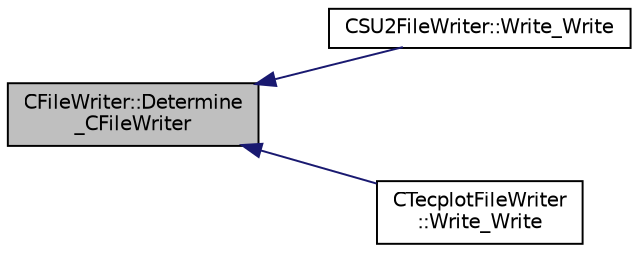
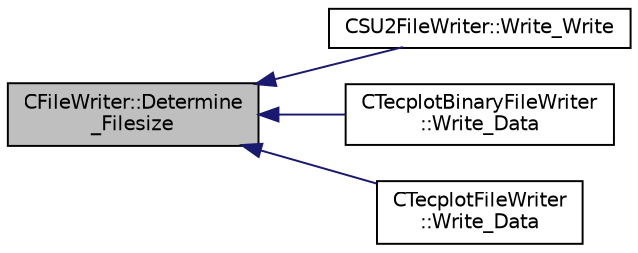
(133, 115) -> (133, 115)
none -> (480, 115)
(480, 212) -> (480, 212)
